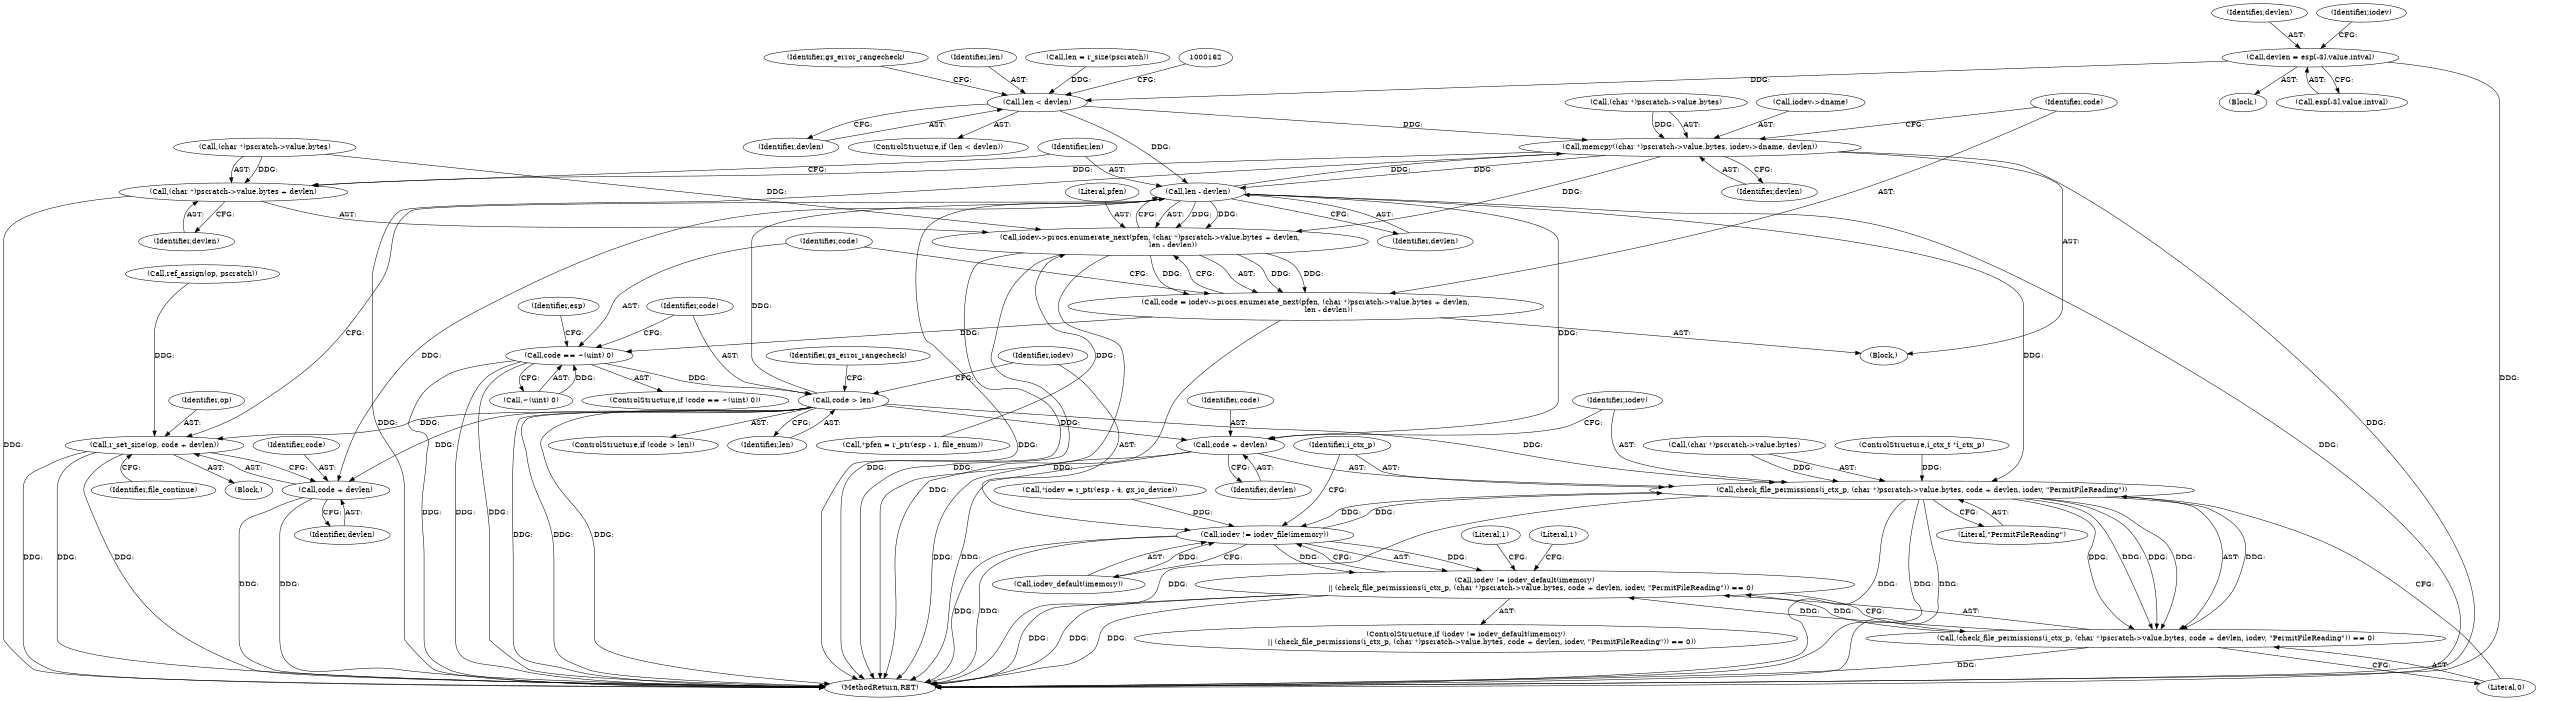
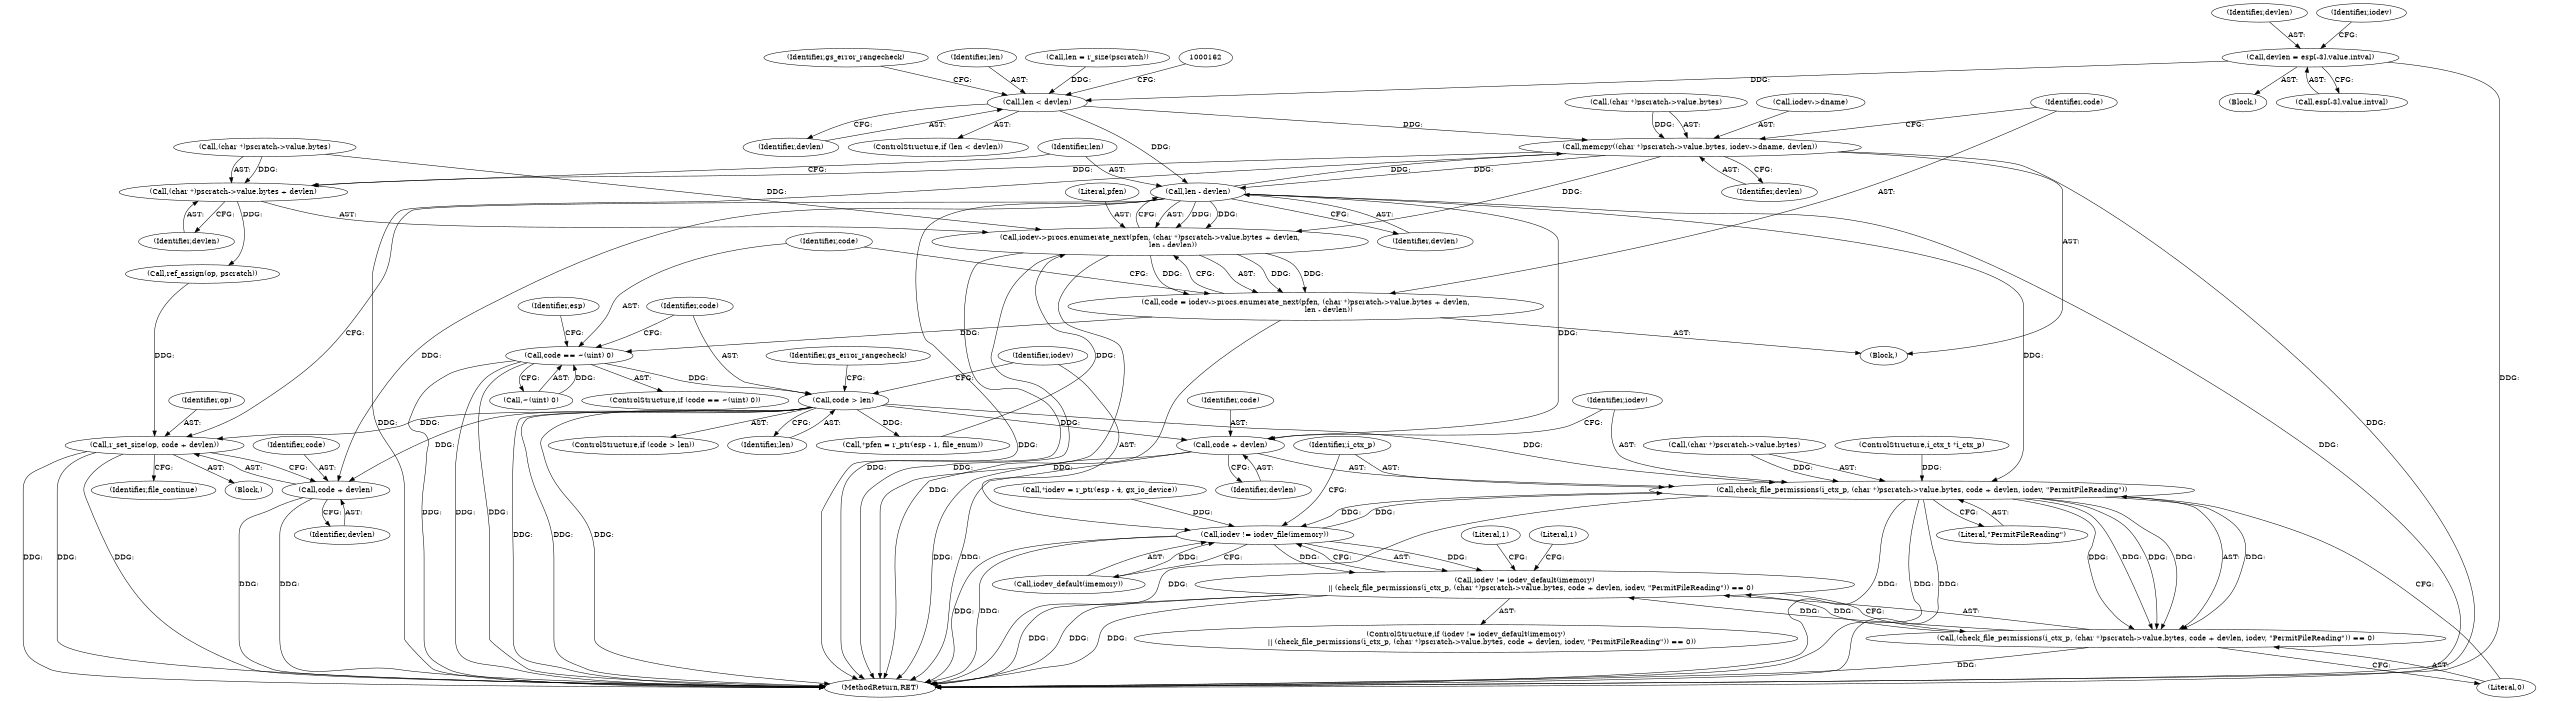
(841, 213) -> (876, 422)
(121, 471) -> (154, 465)
(33, 669) -> (244, 233)
